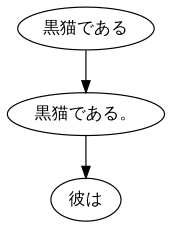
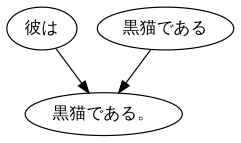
(86, 151) -> (69, 66)
